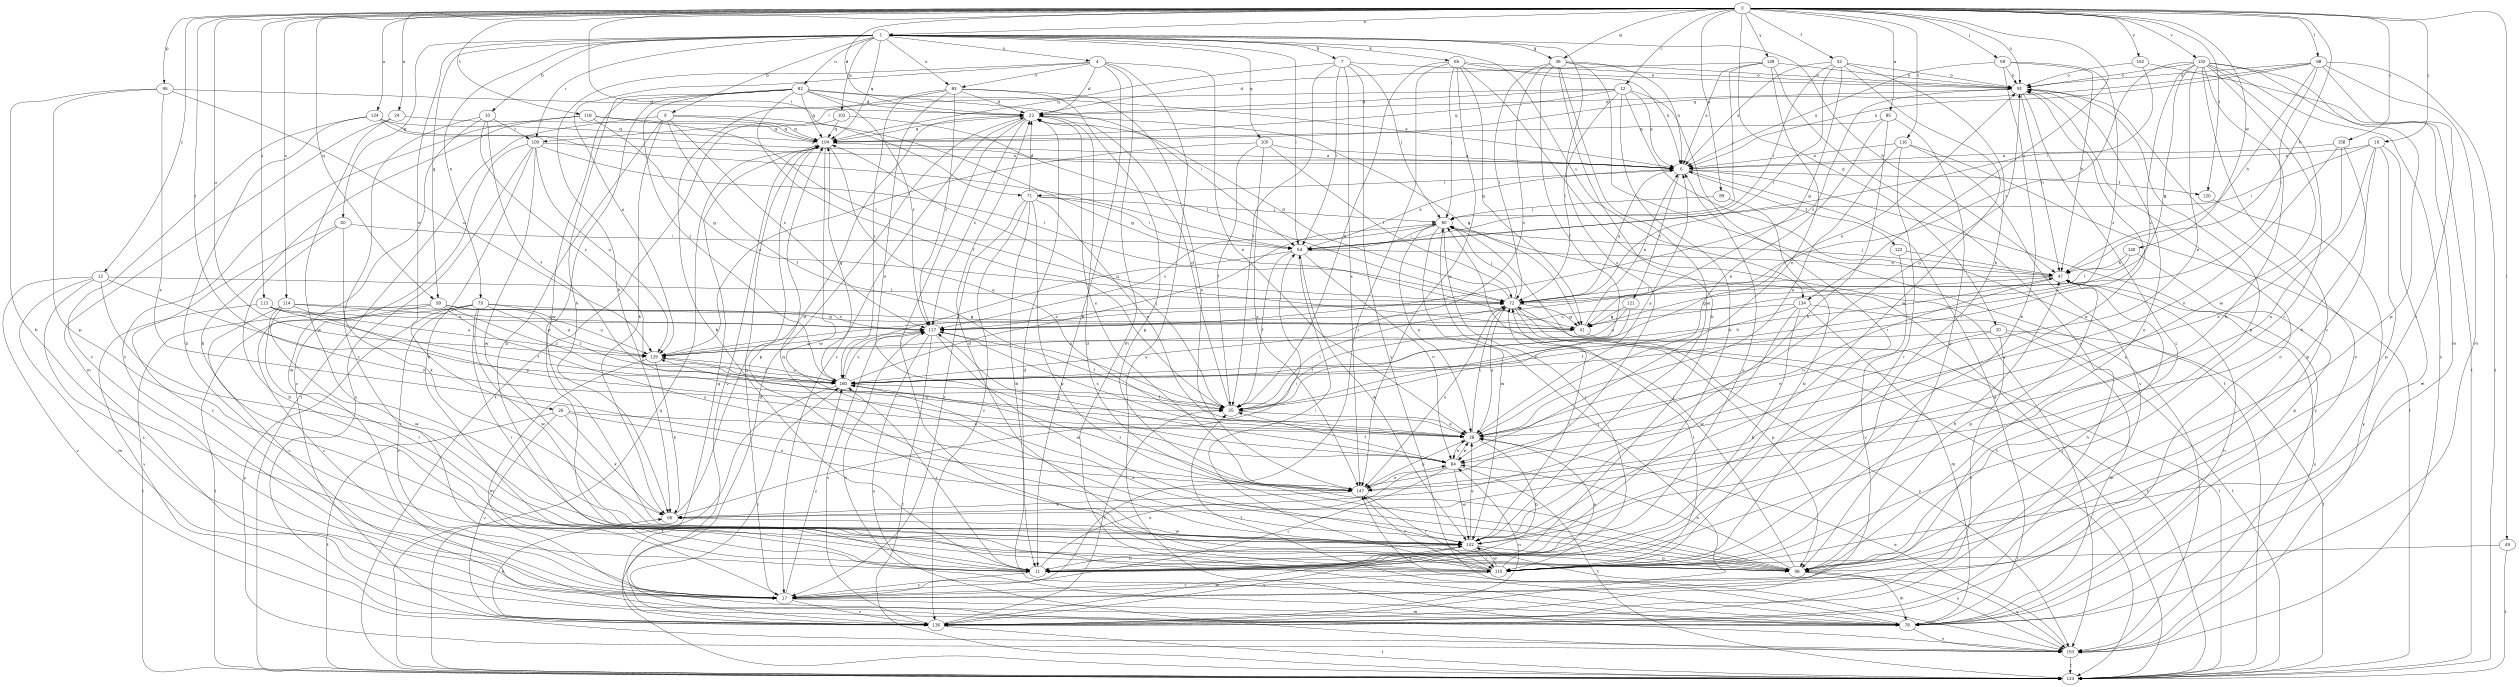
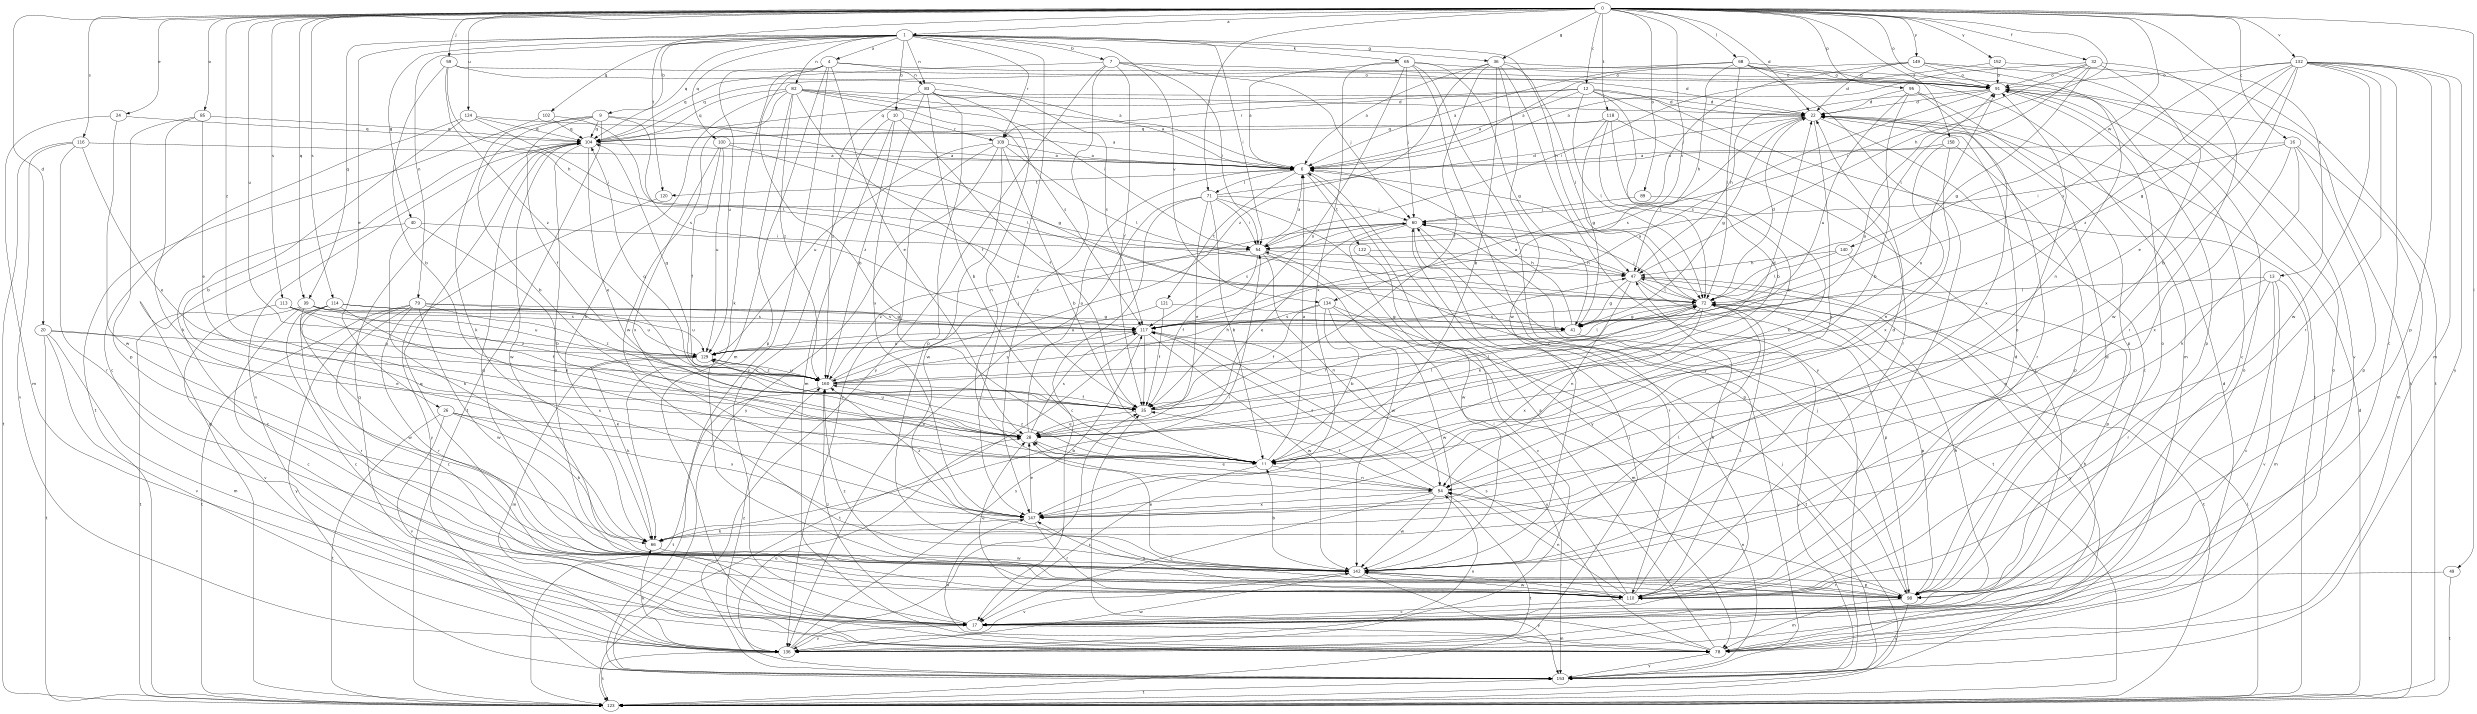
(1458, 447) -> (1545, 542)
